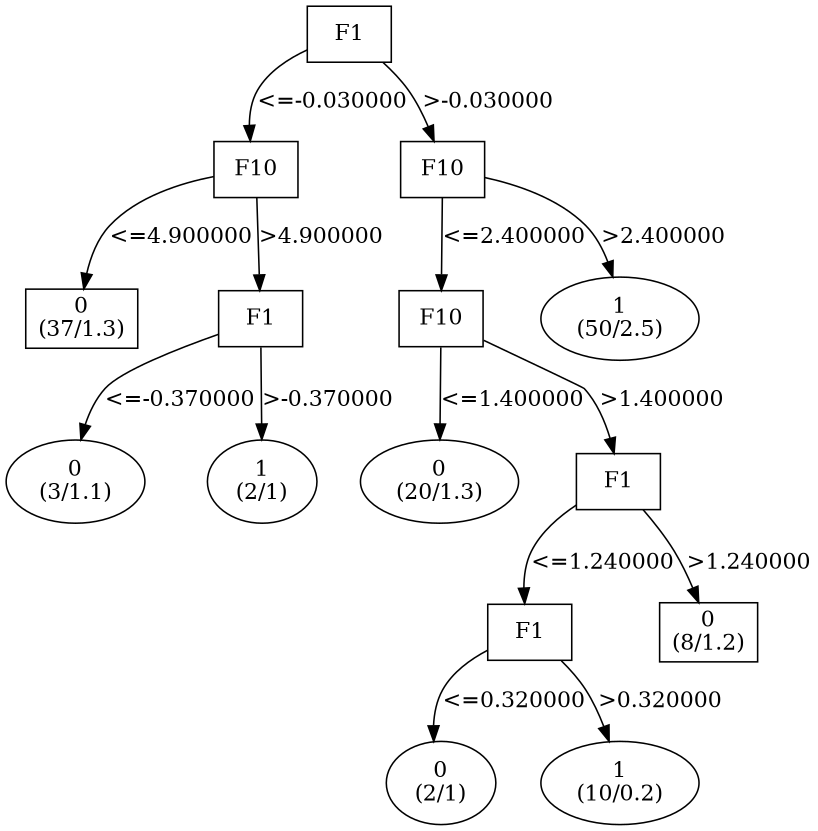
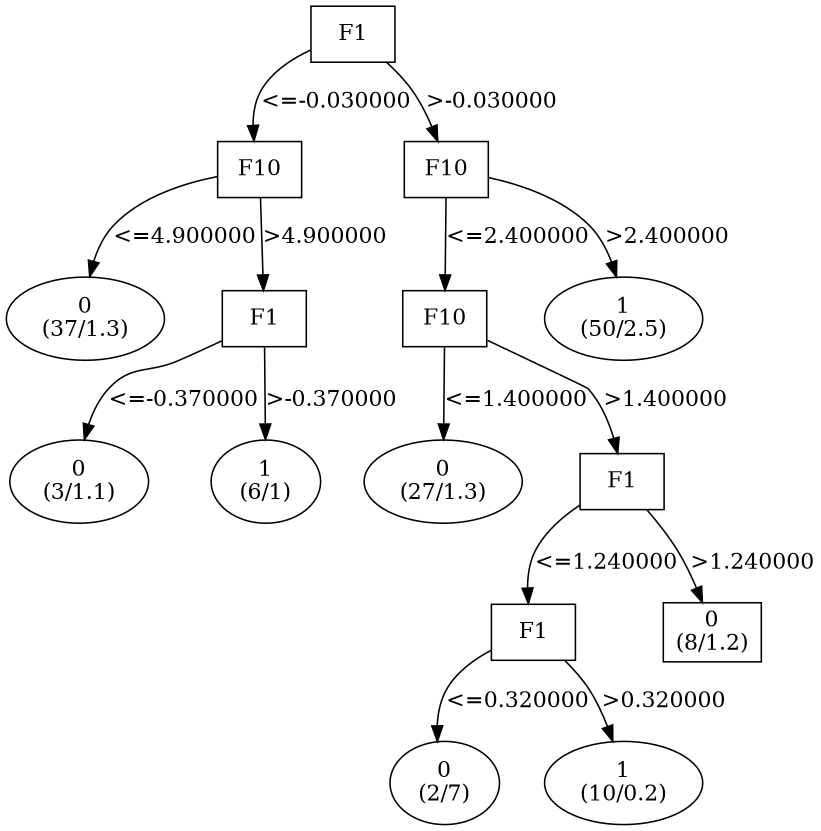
(82, 319) -> (85, 319)
(262, 482) -> (266, 482)
(440, 482) -> (443, 482)
(441, 783) -> (445, 783)
